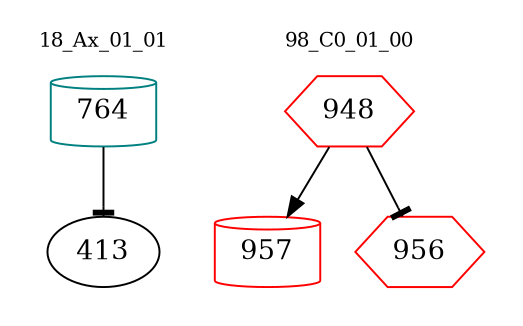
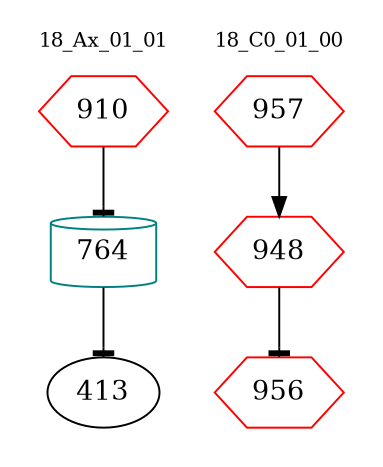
(350, 42) -> (279, 42)
none -> (103, 111)
(313, 173) -> (279, 172)
(268, 252) -> (279, 111)
